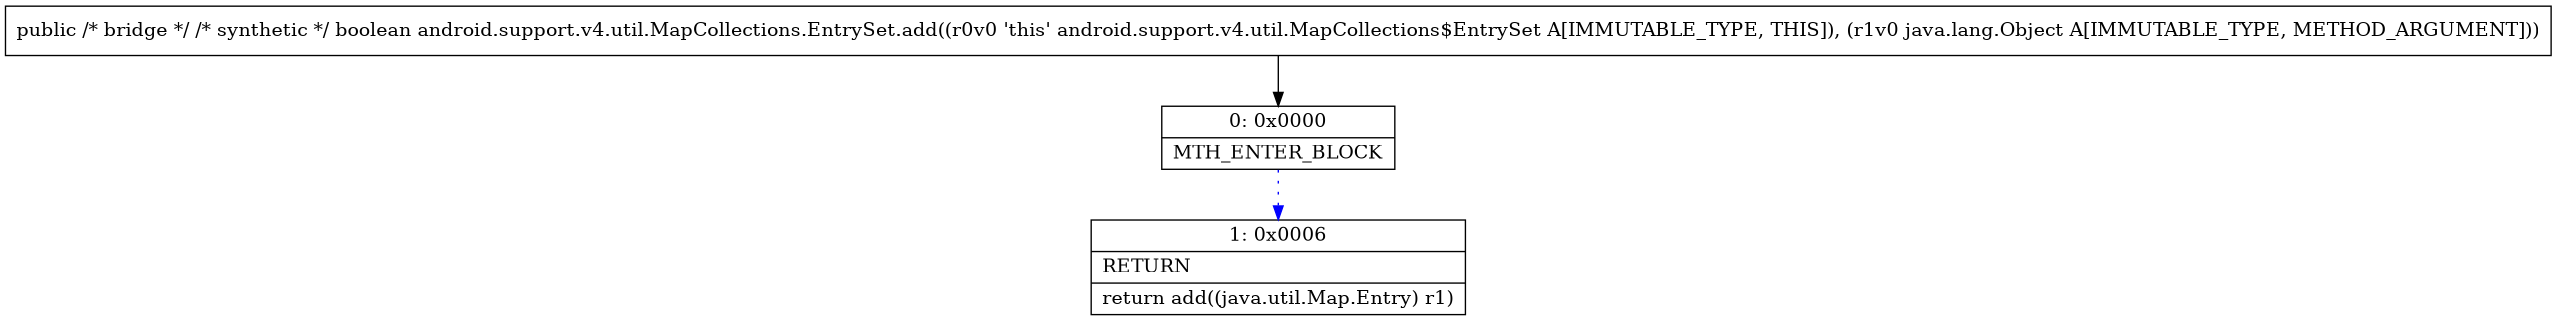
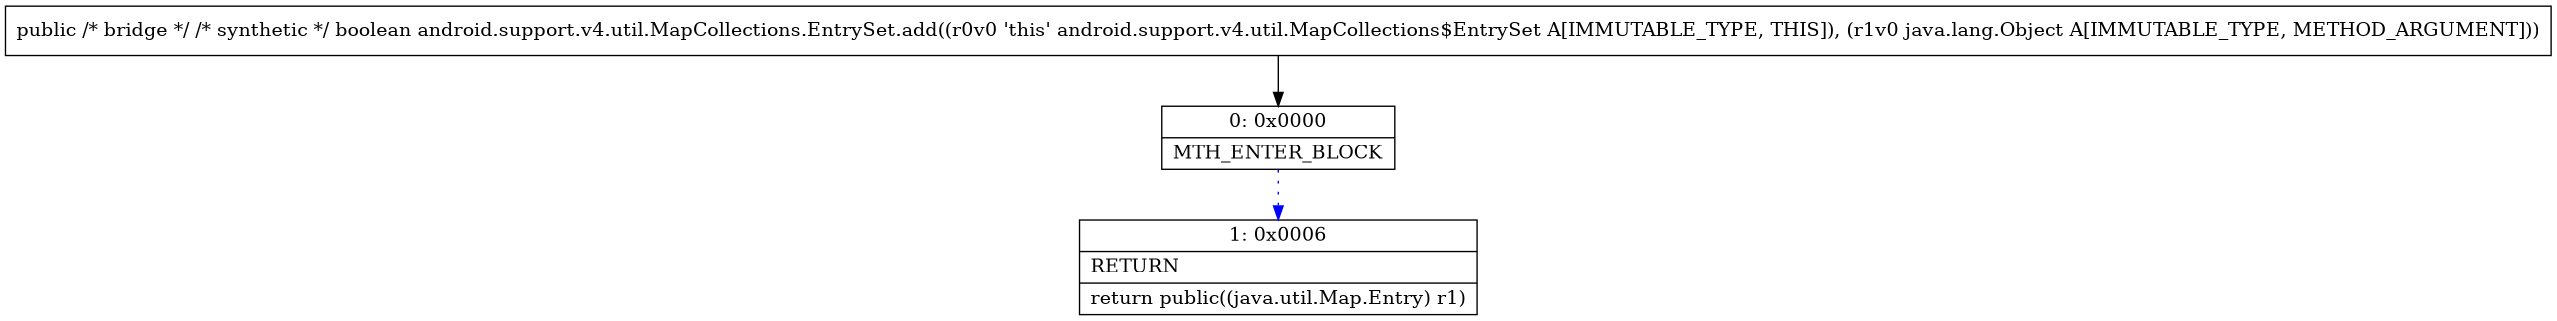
(1278, 298) -> (1278, 298)
